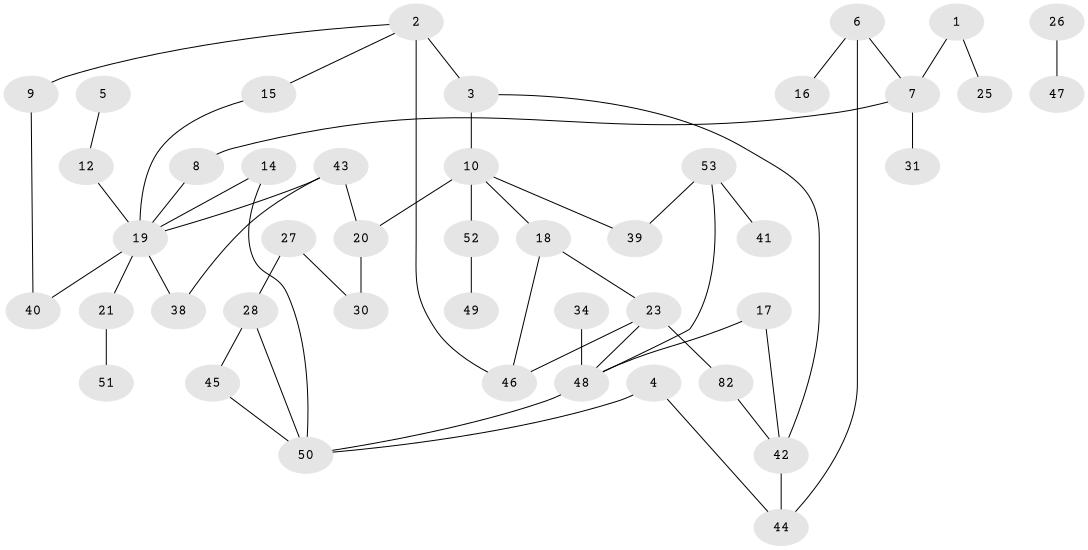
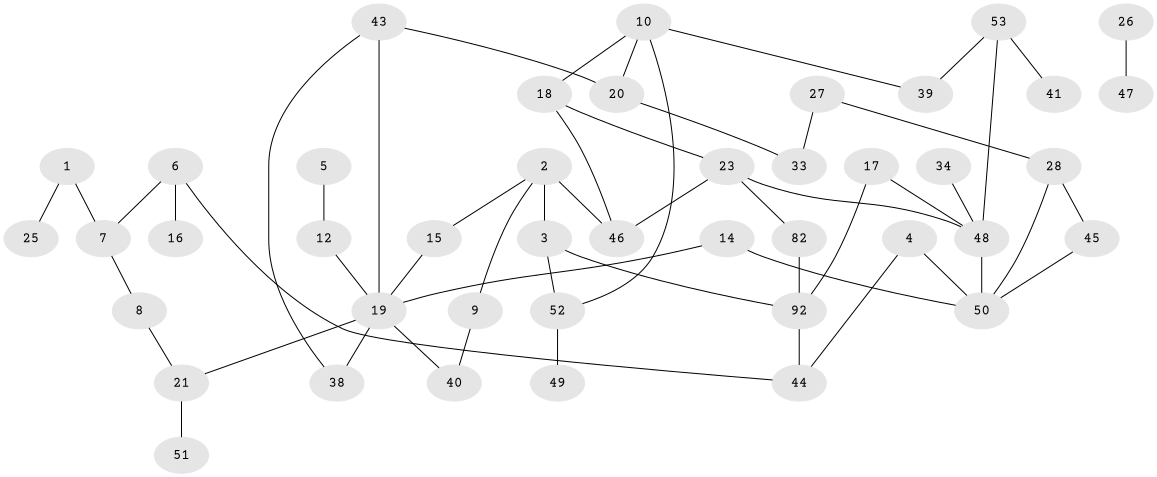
(471, 130) -> (552, 280)
(913, 166) -> none
(168, 203) -> (160, 347)
(361, 311) -> (799, 166)
(781, 455) -> (799, 311)
